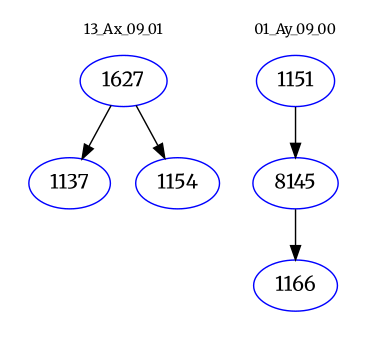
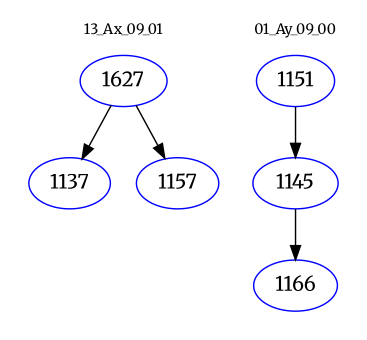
(178, 183) -> (178, 183)
(296, 183) -> (296, 183)
